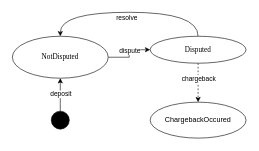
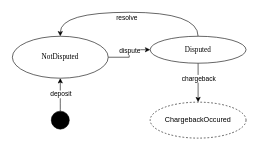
(198, 81) -> (198, 81)
(198, 120) -> (198, 120)
